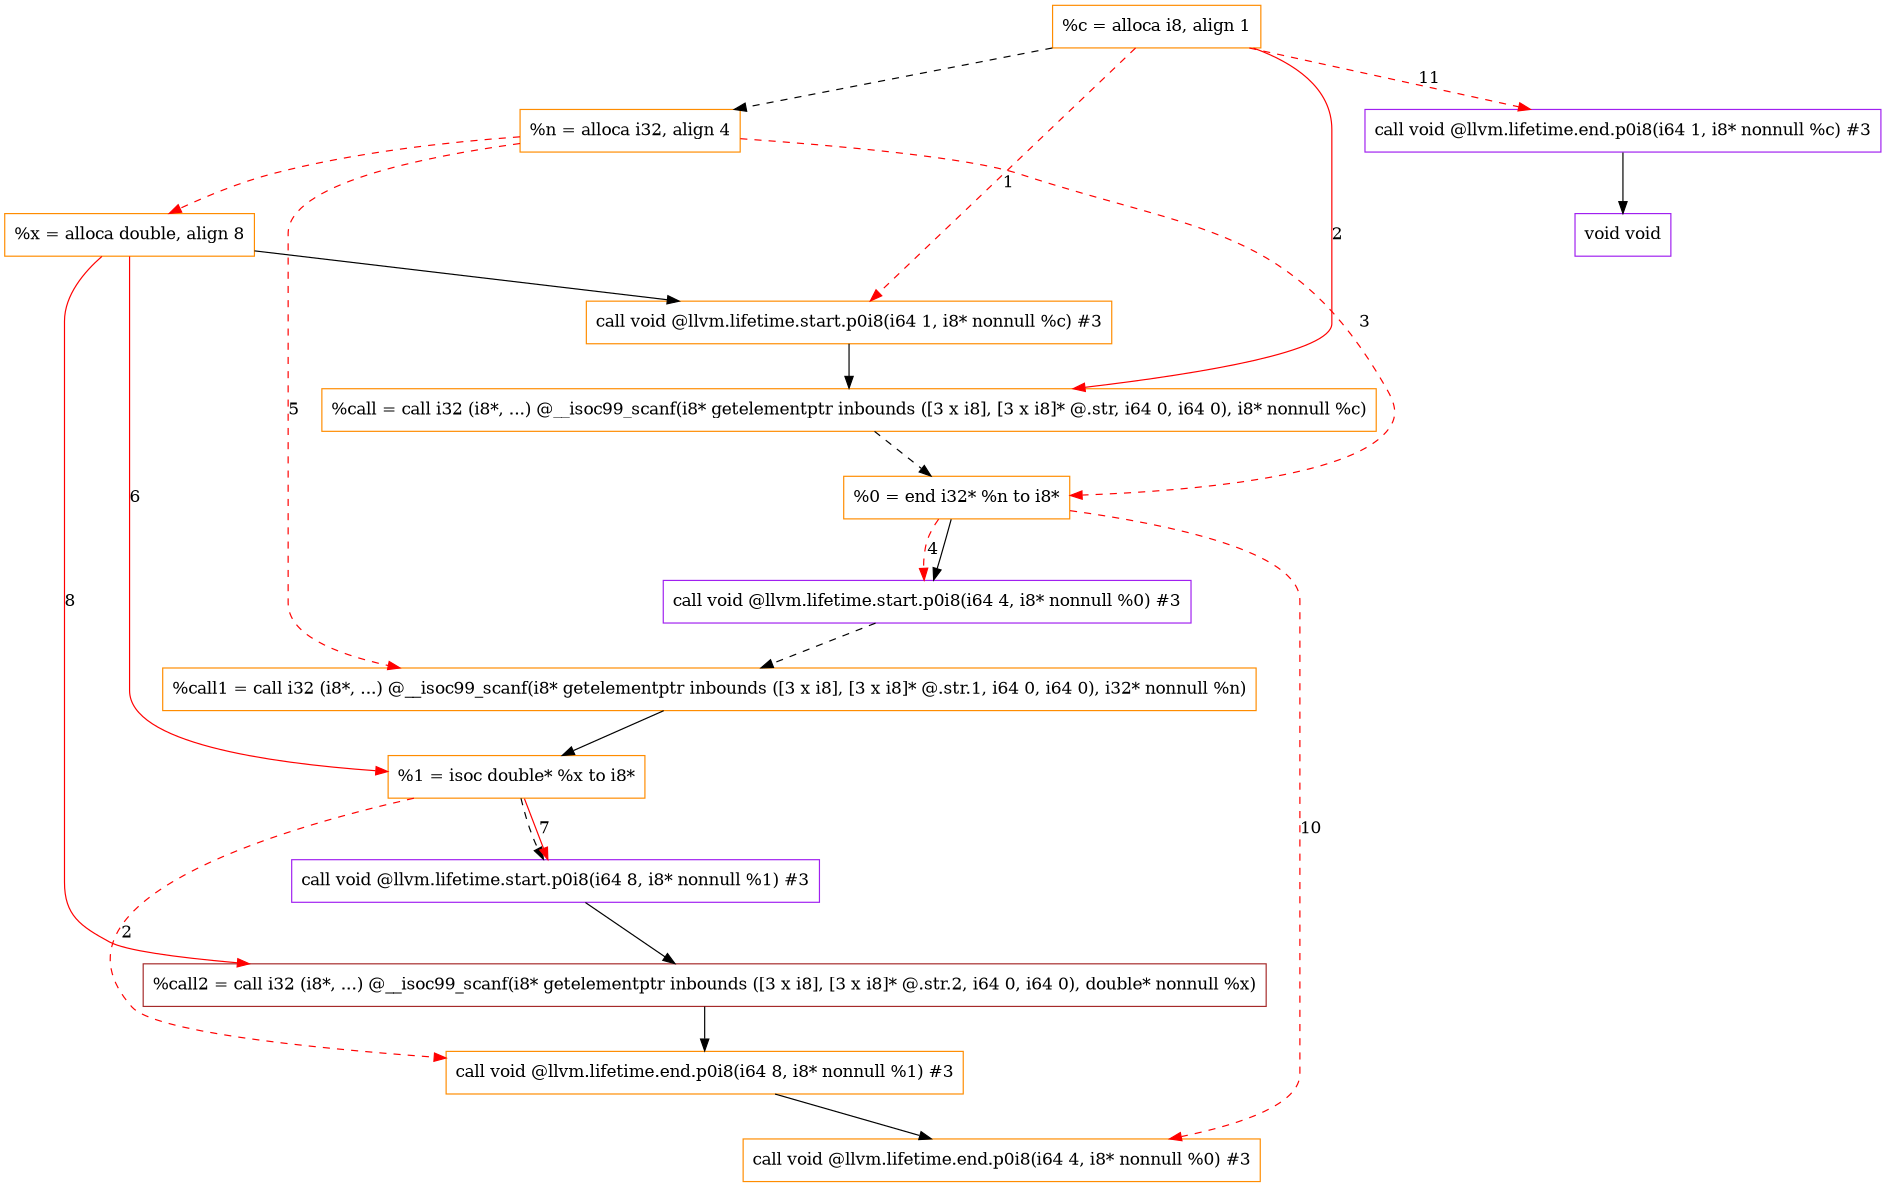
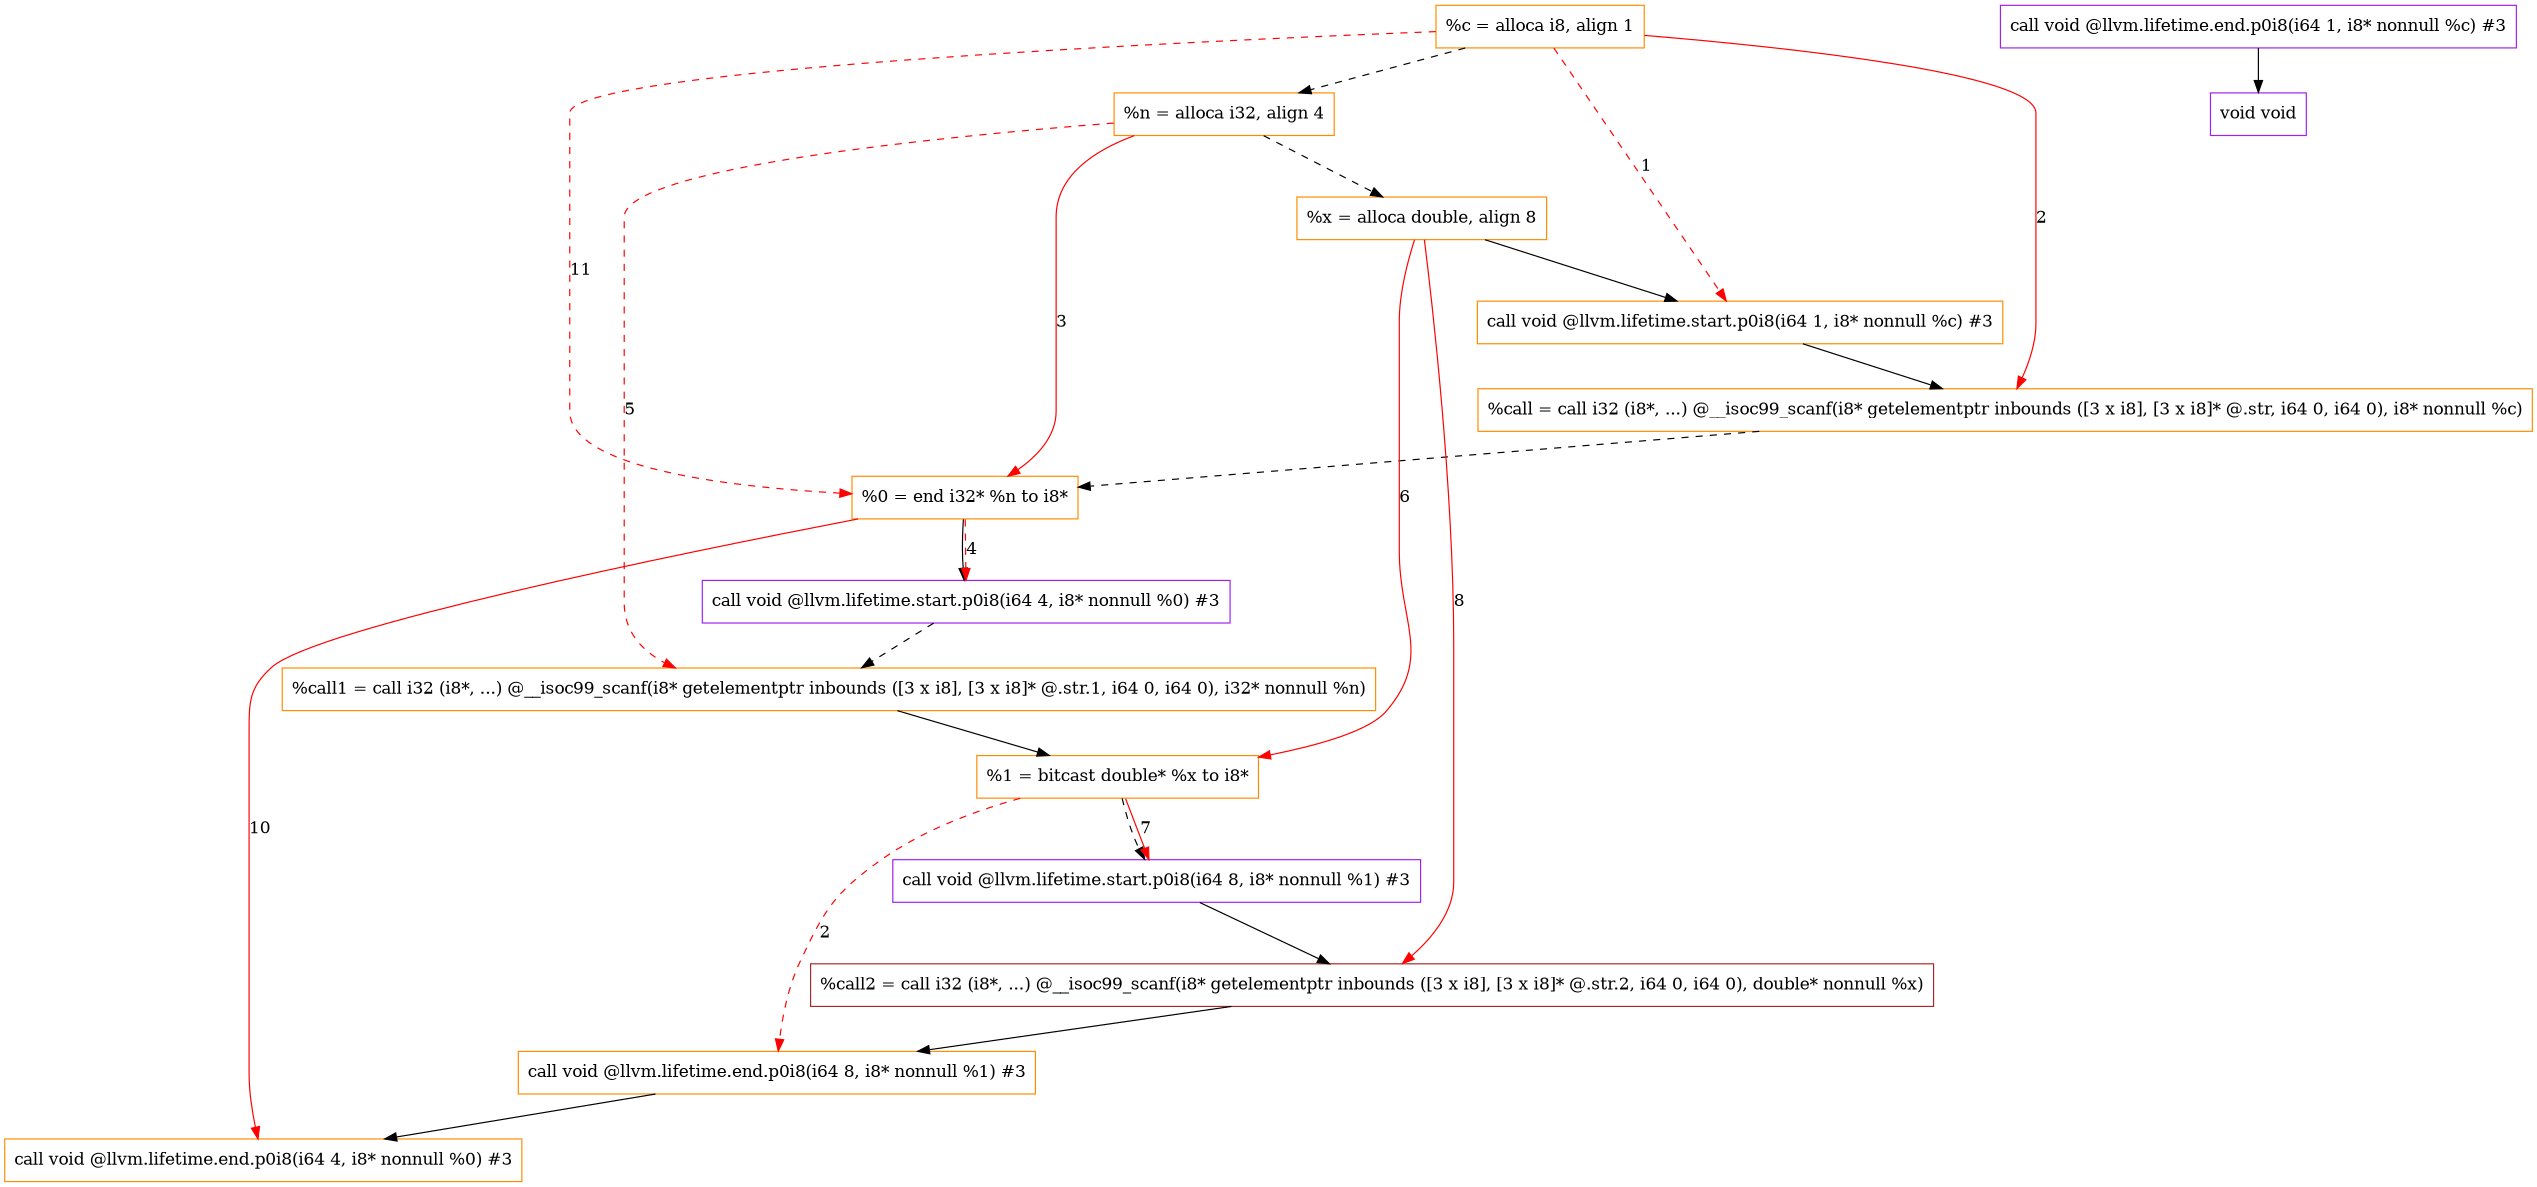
(1384, 77) -> (704, 80)
(347, 158) -> (1318, 164)
(1265, 258) -> (1056, 290)
(517, 777) -> (1118, 777)
(1300, 779) -> (335, 640)
